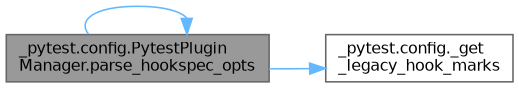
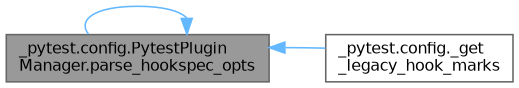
(289, 69) -> (305, 48)
